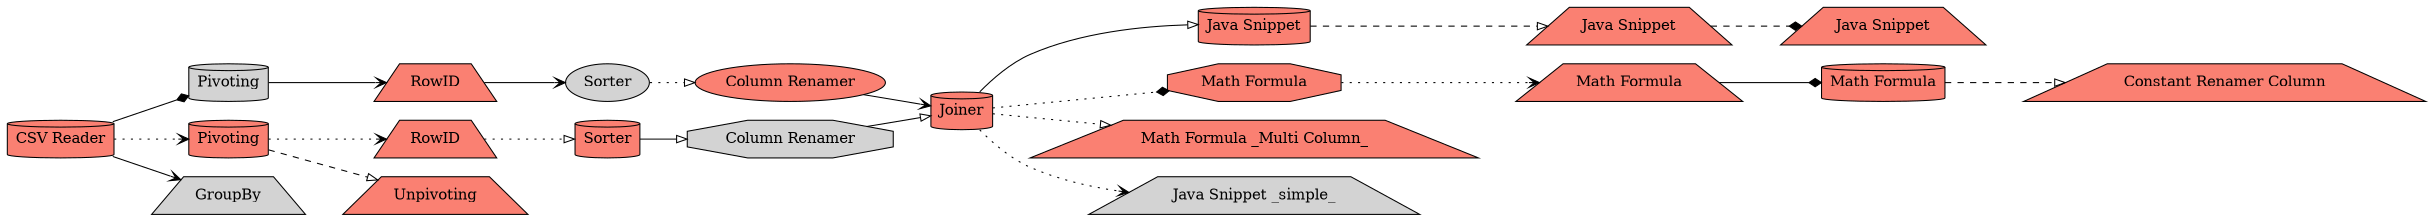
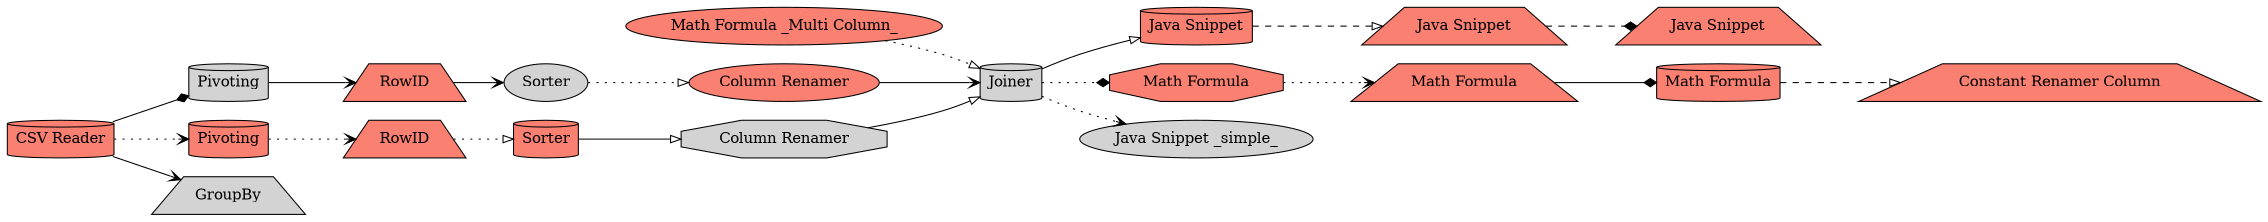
(962, 111) -> (1011, 83)
(1047, 119) -> (928, 50)
(1254, 139) -> (784, 26)
(435, 196) -> none
(1254, 196) -> (1196, 139)
